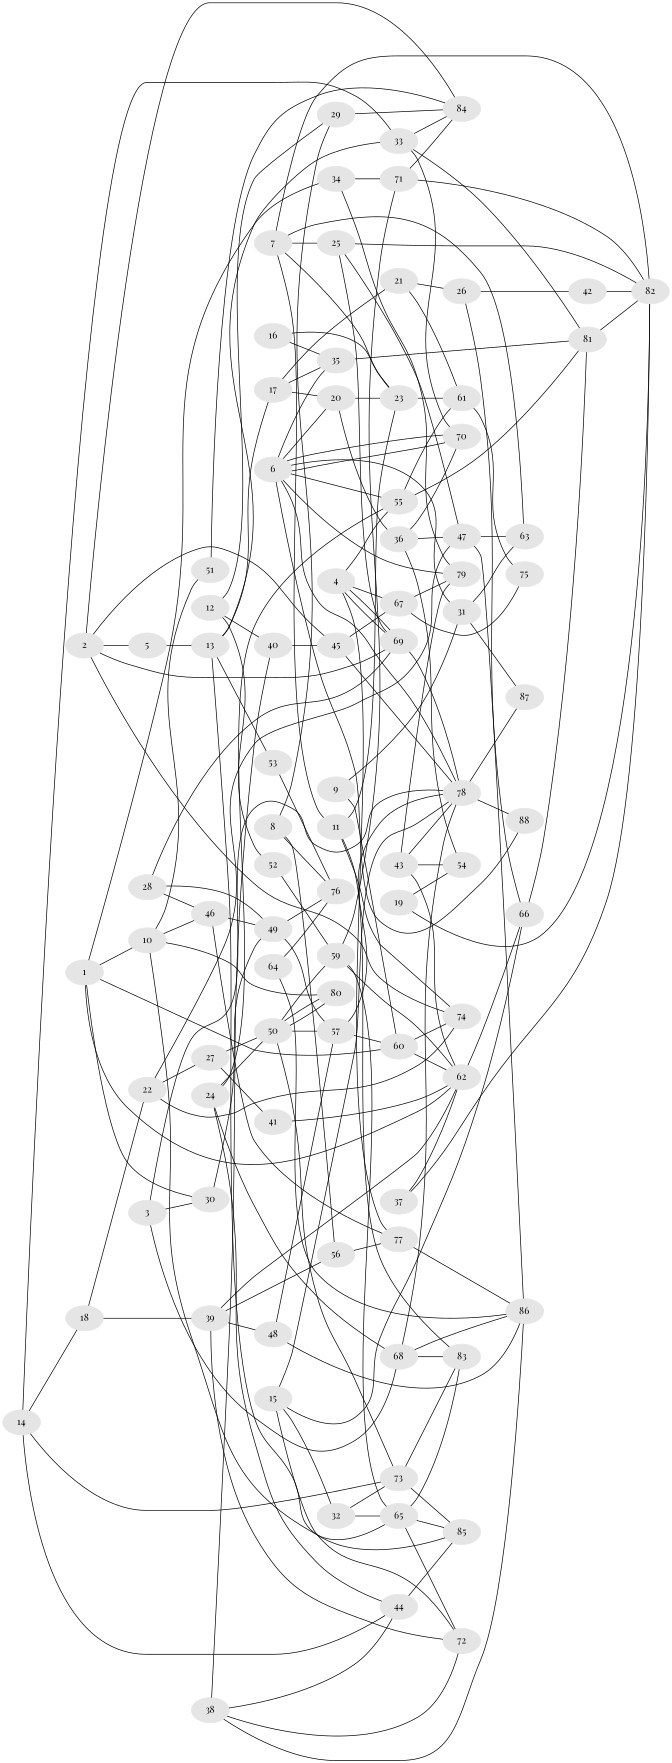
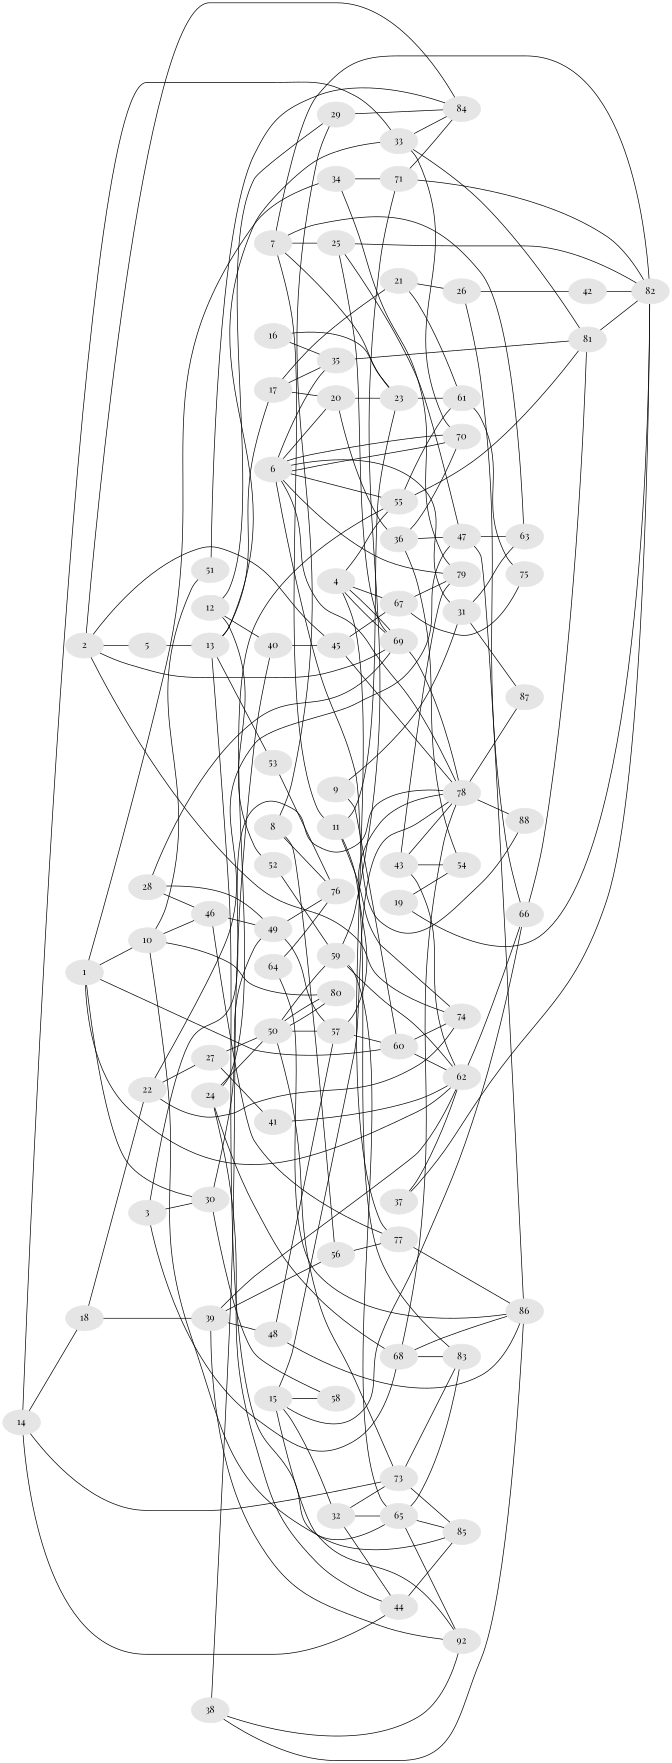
none -> (336, 1399)
(462, 1641) -> (462, 1641)
(322, 1682) -> (366, 1560)
